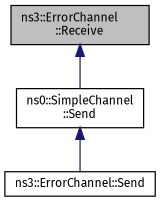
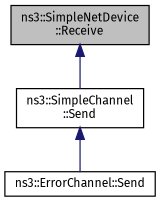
(80, 25) -> (80, 25)
(80, 108) -> (80, 108)
